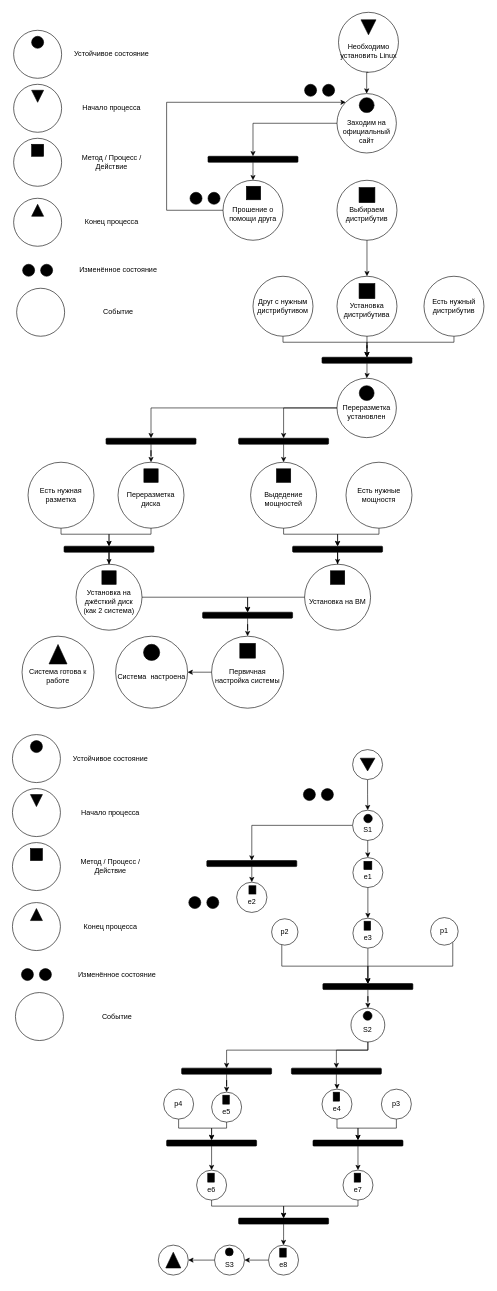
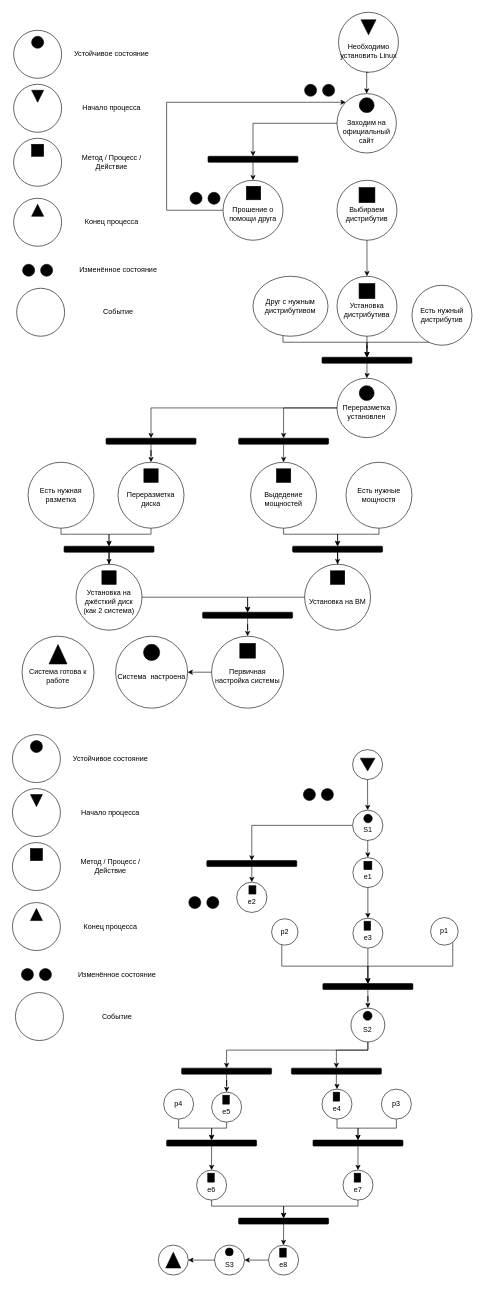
(283, 306) -> (290, 306)
(454, 306) -> (442, 315)
